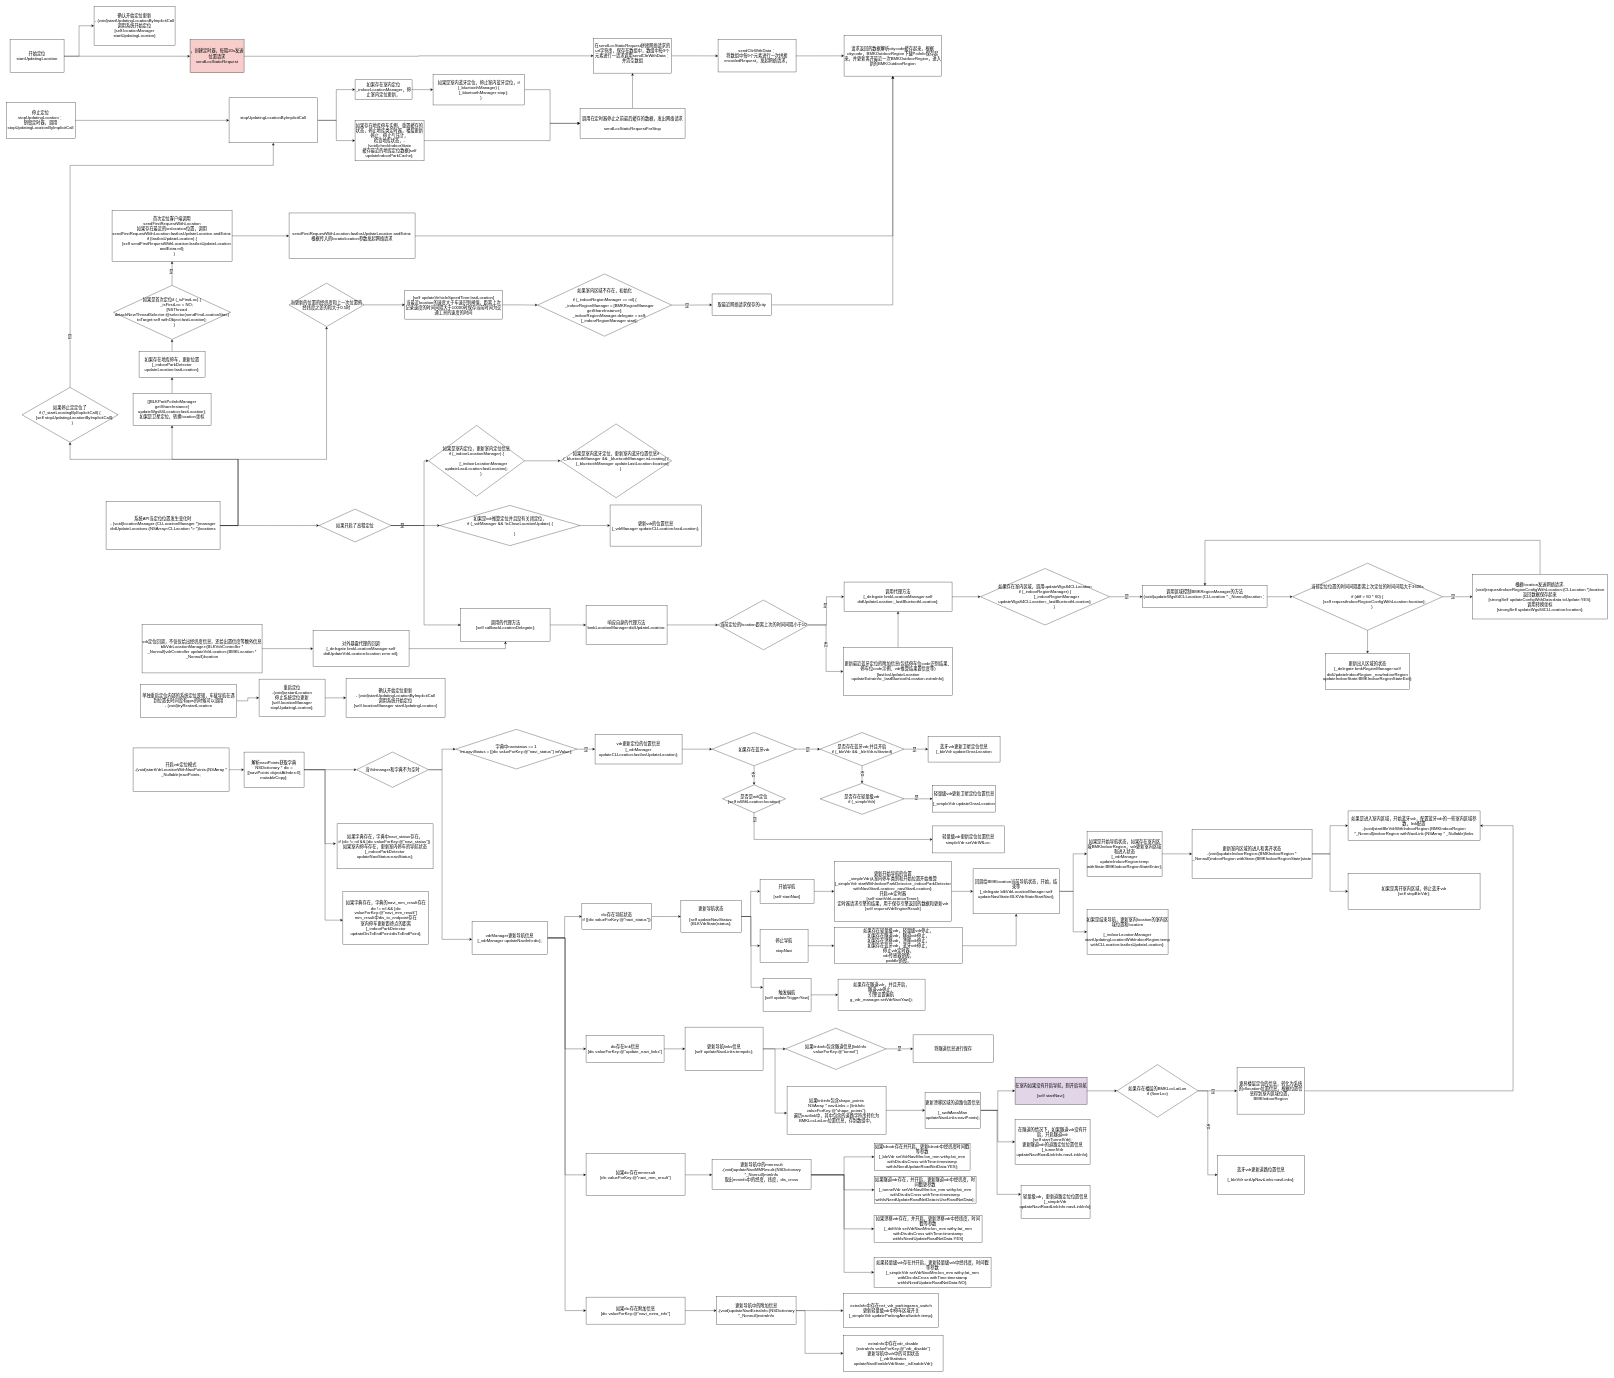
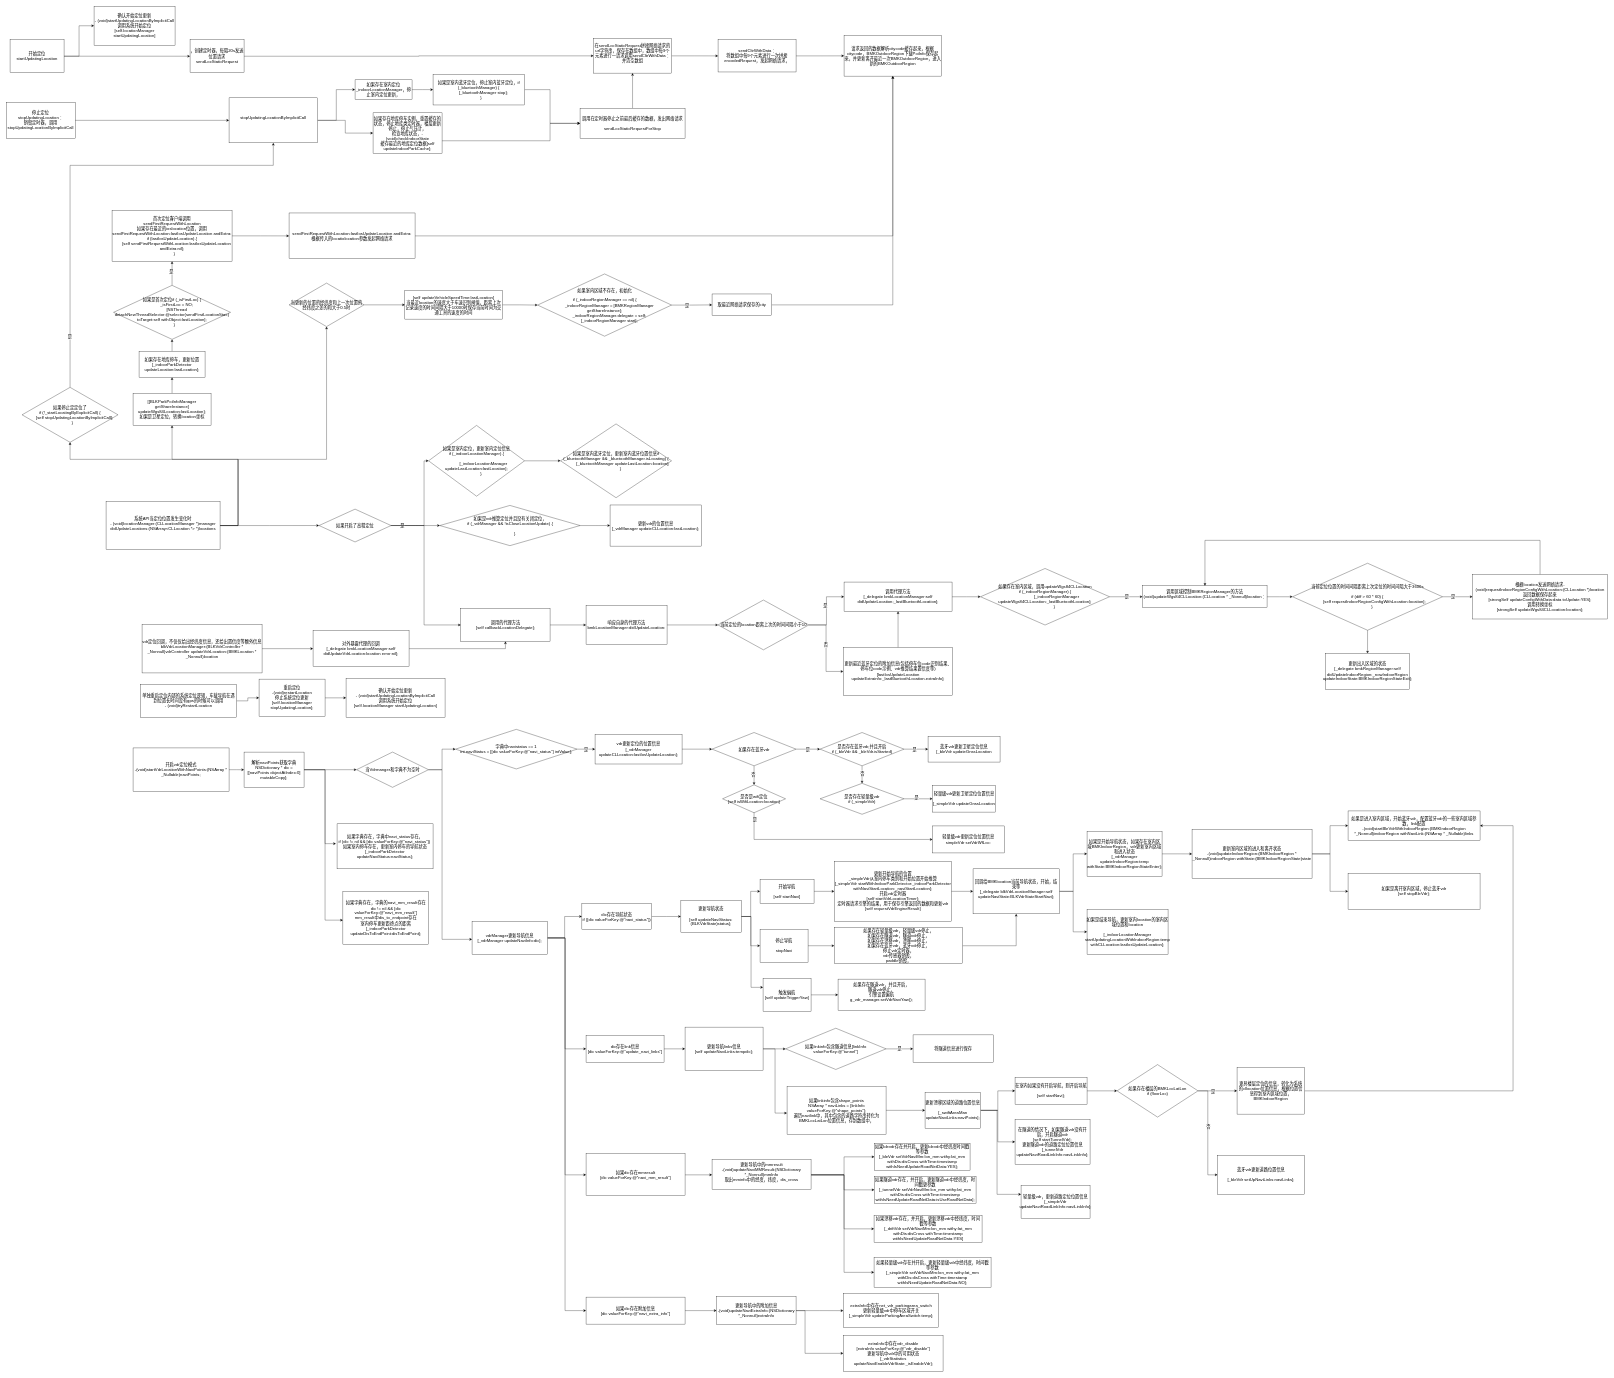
(217, 56) -> (217, 56)
(390, 140) -> (408, 133)
(1051, 1091) -> (1051, 1091)
